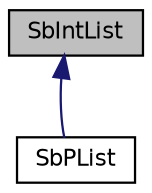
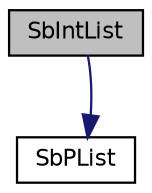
(61, 108) -> (91, 85)
